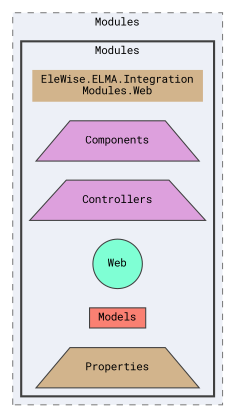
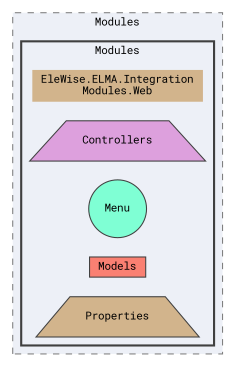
(118, 141) -> none
(118, 264) -> (118, 209)
